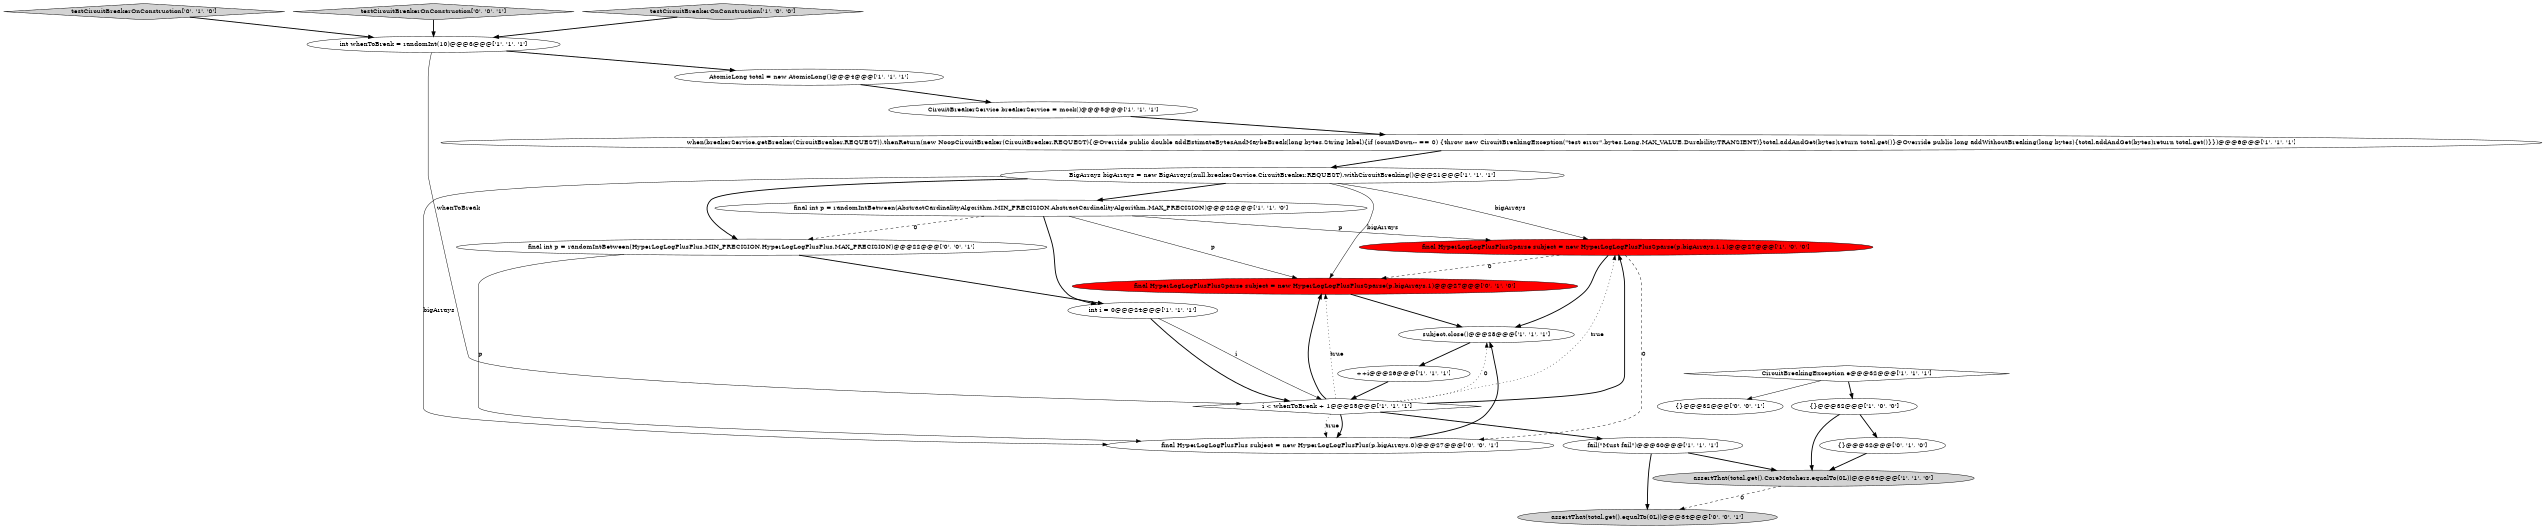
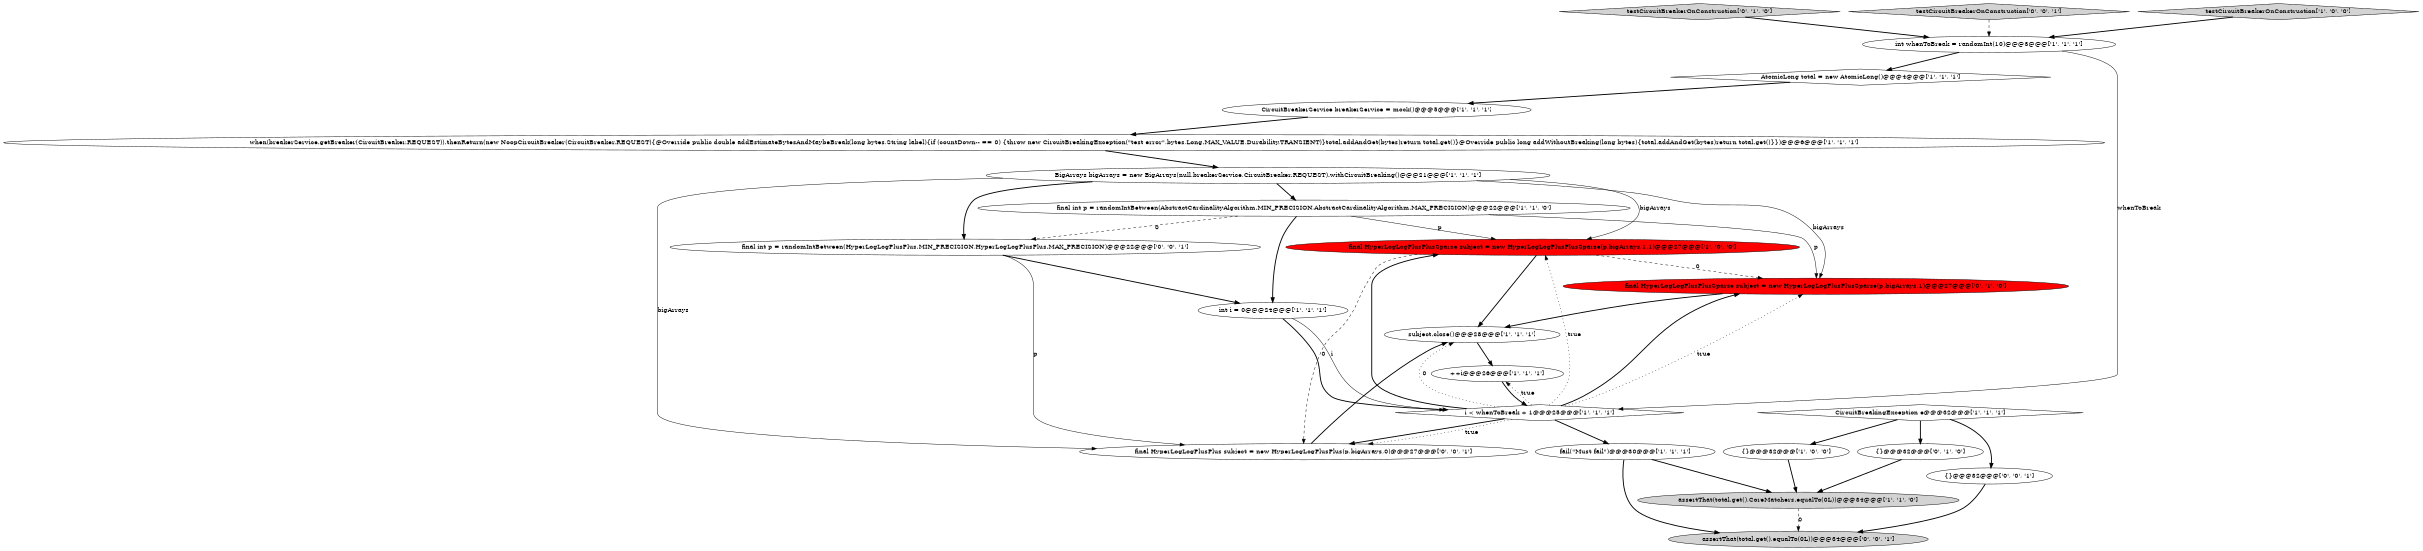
(434, 26) -> (1989, 26)
(809, 77) -> (1861, 77)
(1787, 389) -> (1979, 435)
none -> (1520, 395)
(1867, 424) -> (1920, 430)
none -> (1930, 520)
